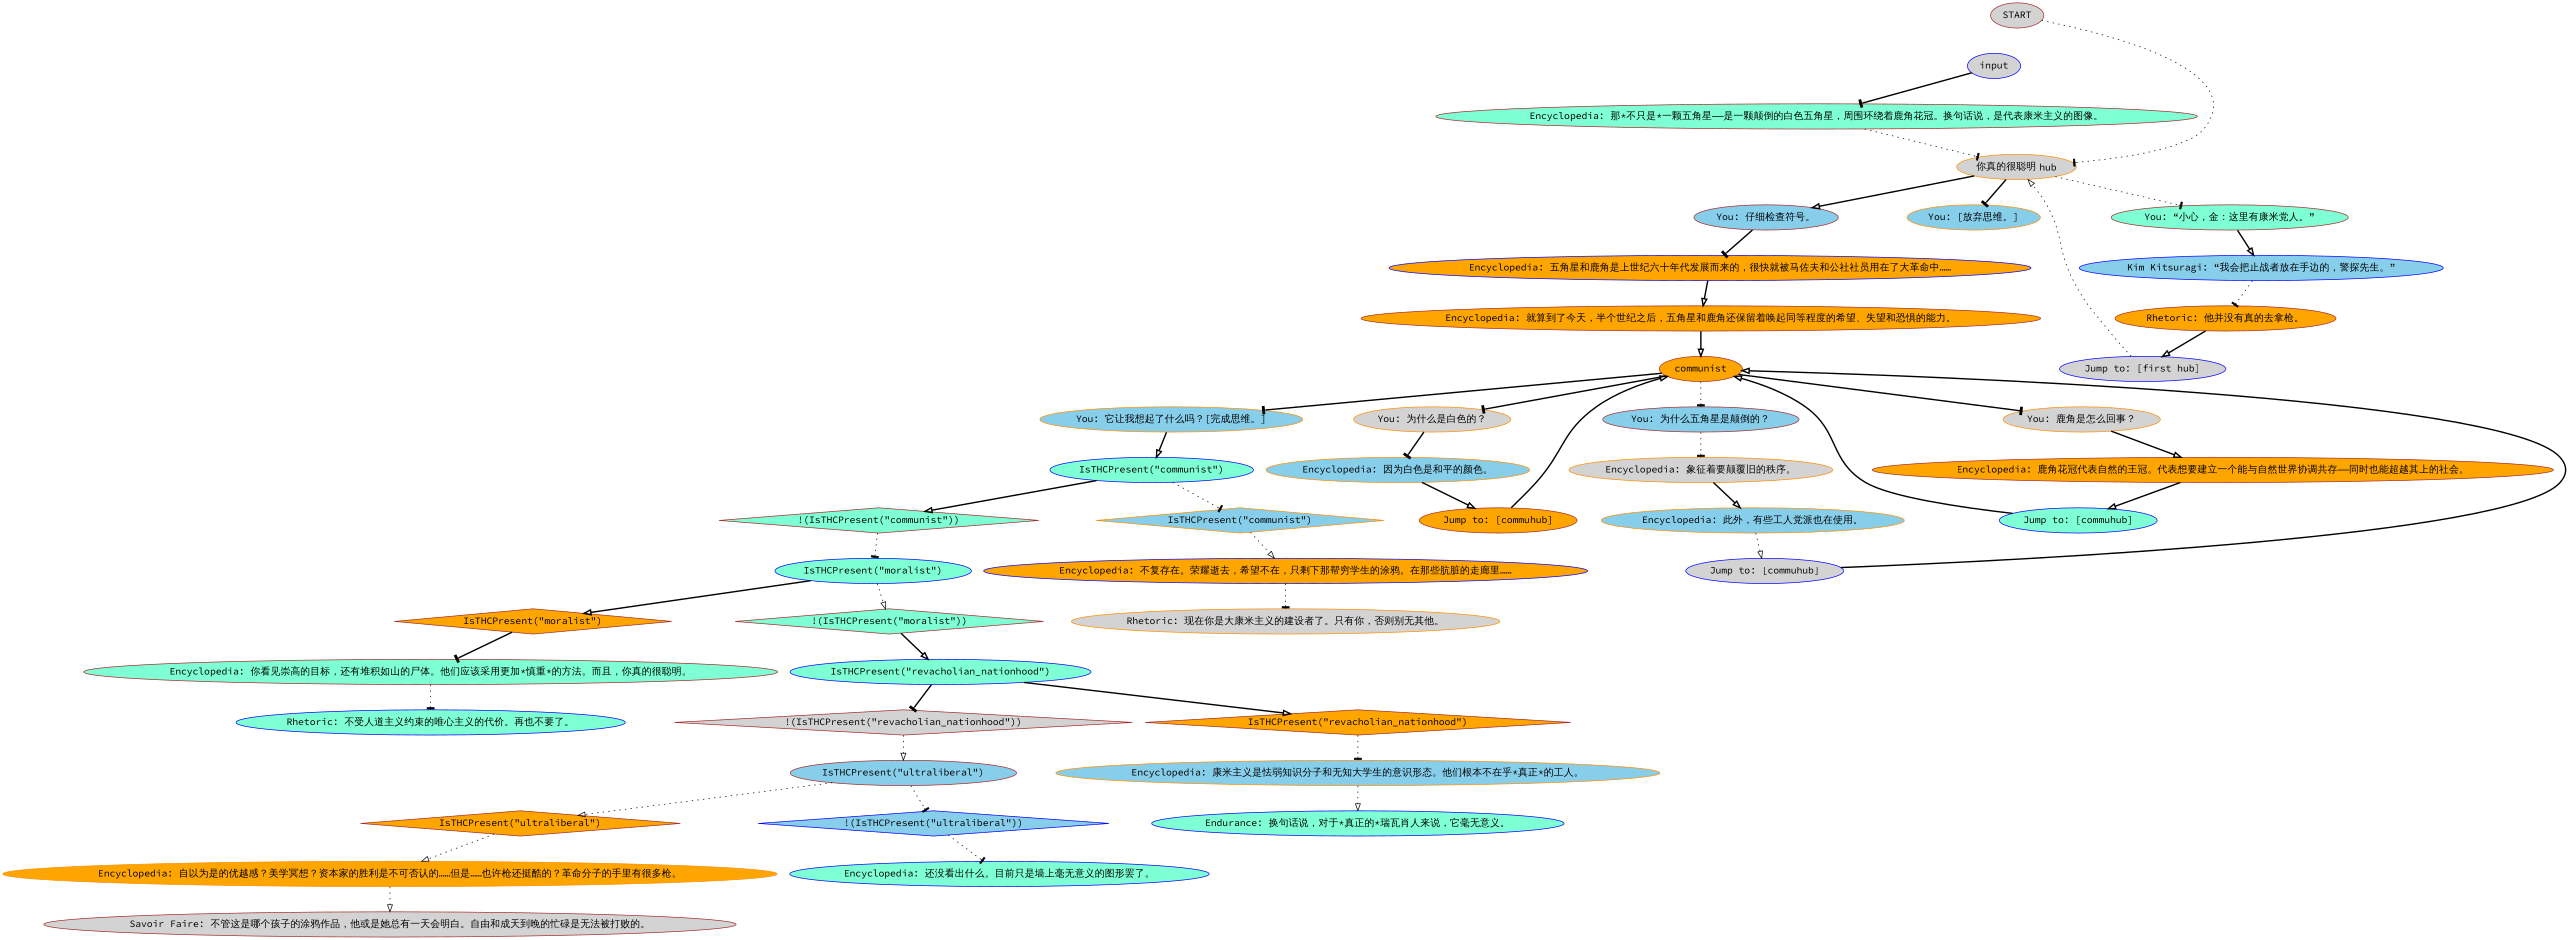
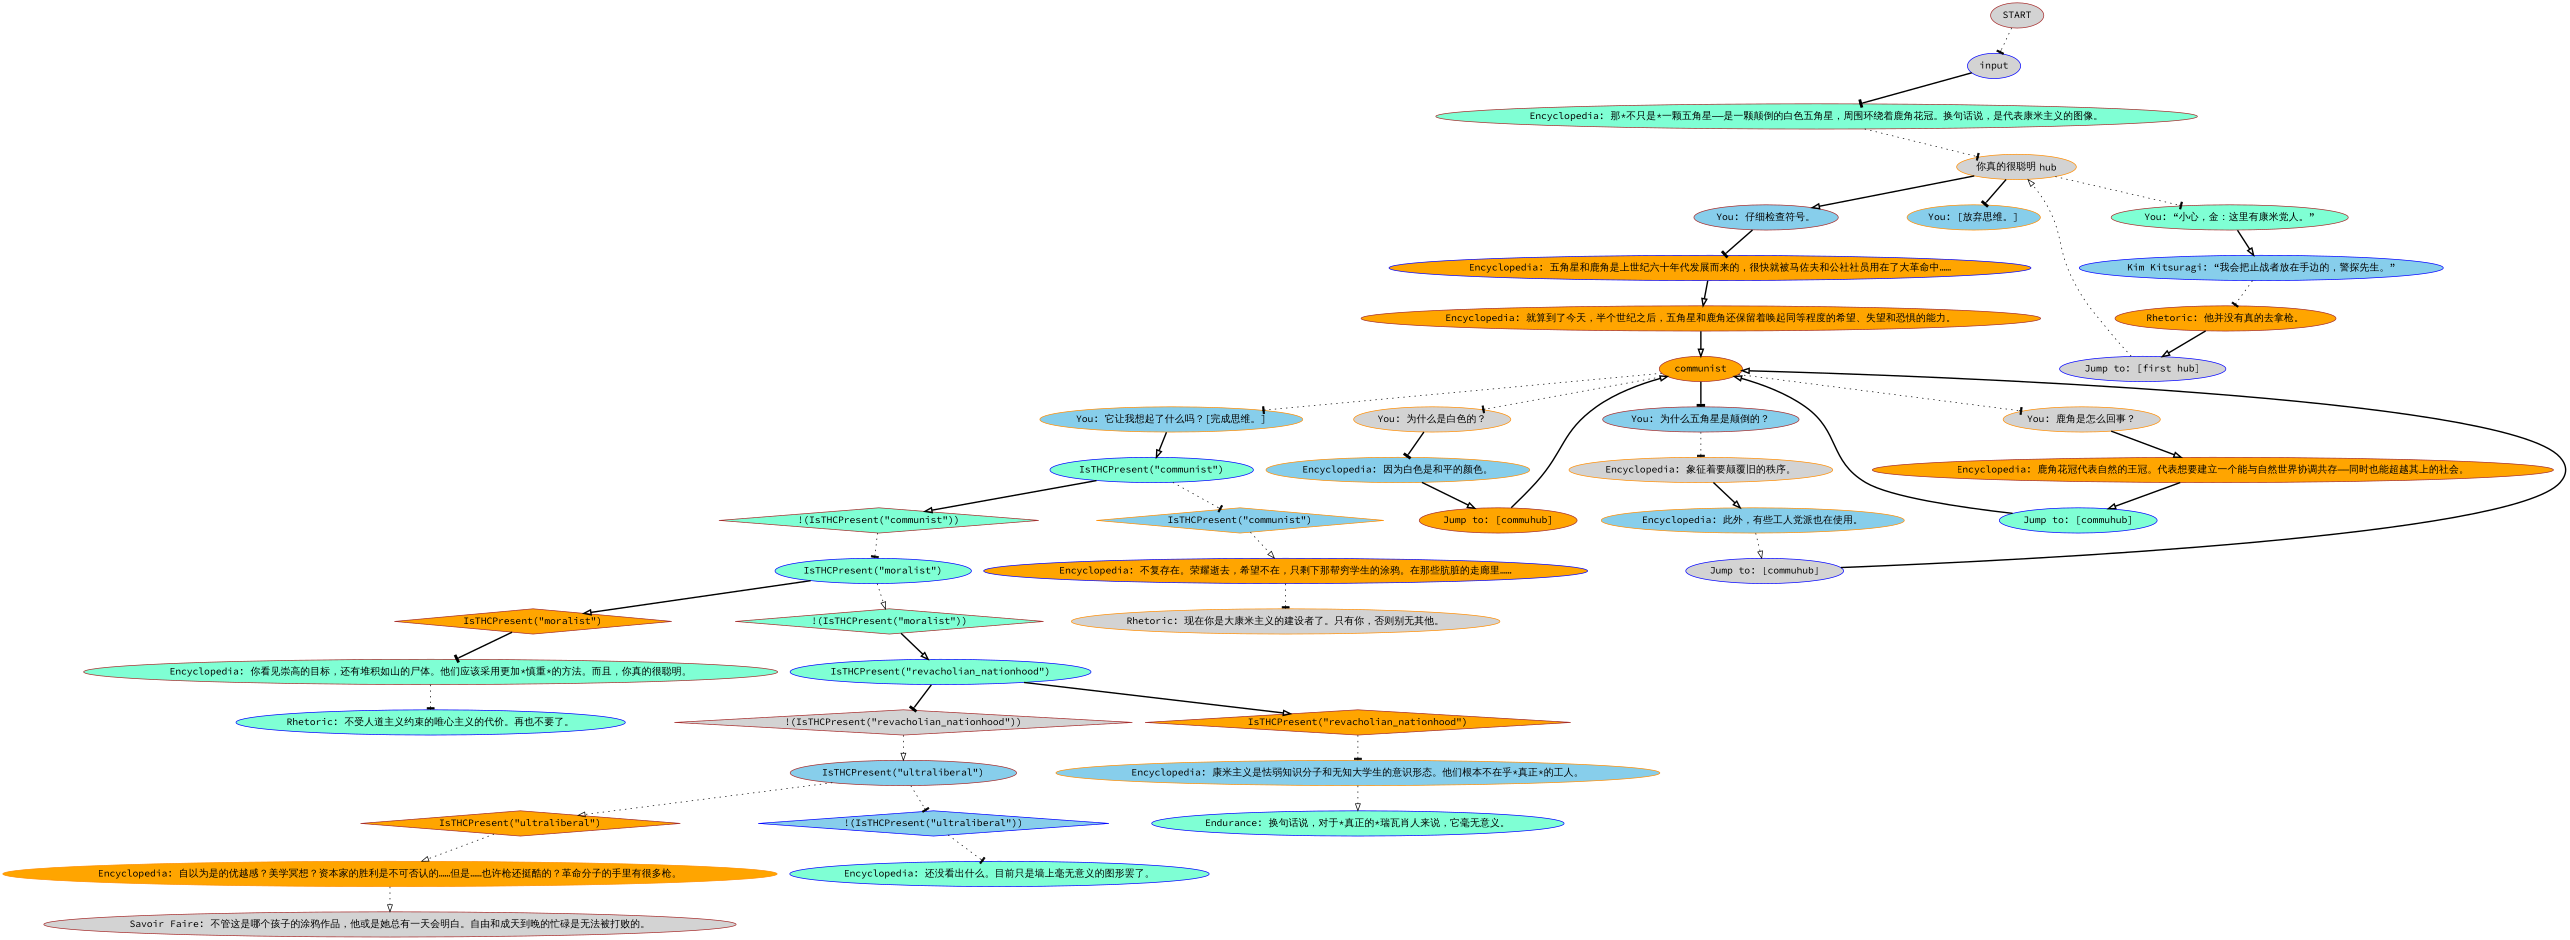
(2206, 87) -> (2006, 39)
(1464, 392) -> (1464, 392)
(1576, 392) -> (1576, 392)
(1701, 392) -> (1701, 392)
(1879, 393) -> (1879, 393)
